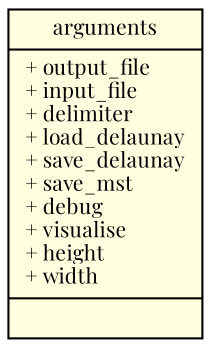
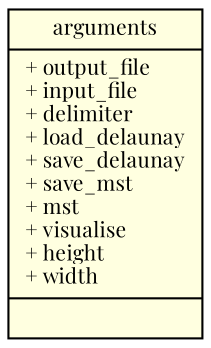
(64, 208) -> (53, 208)
